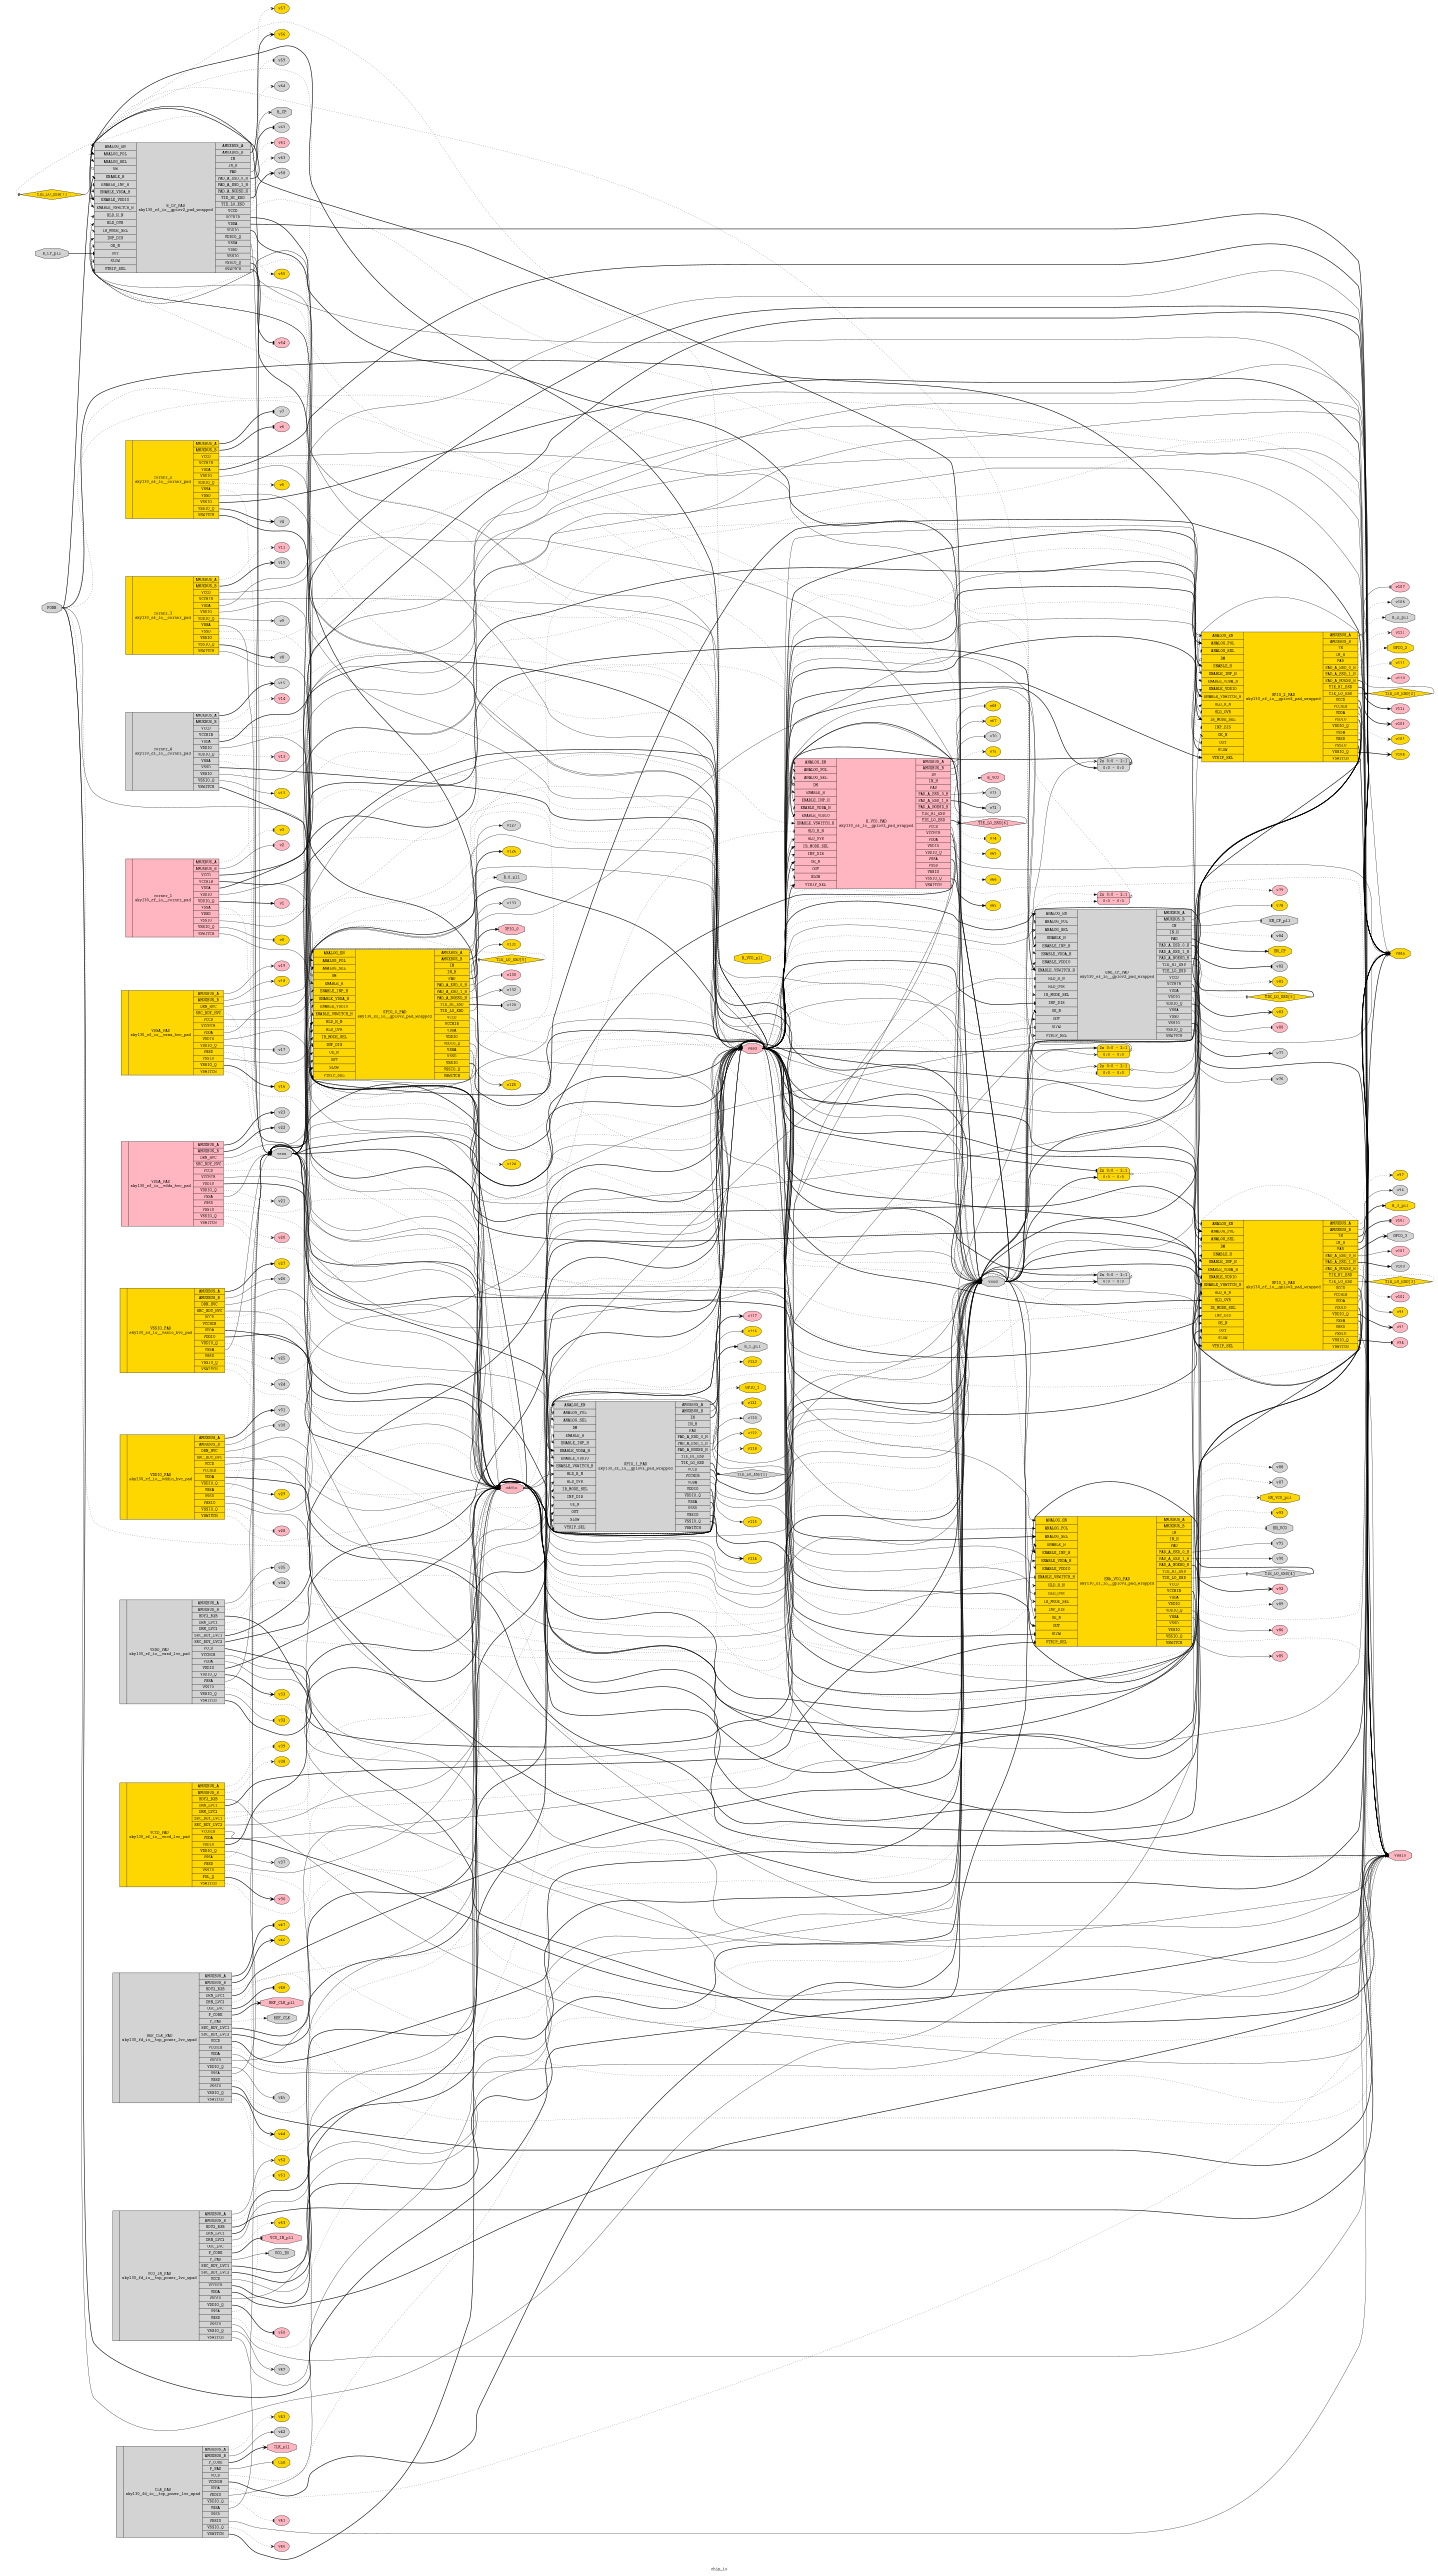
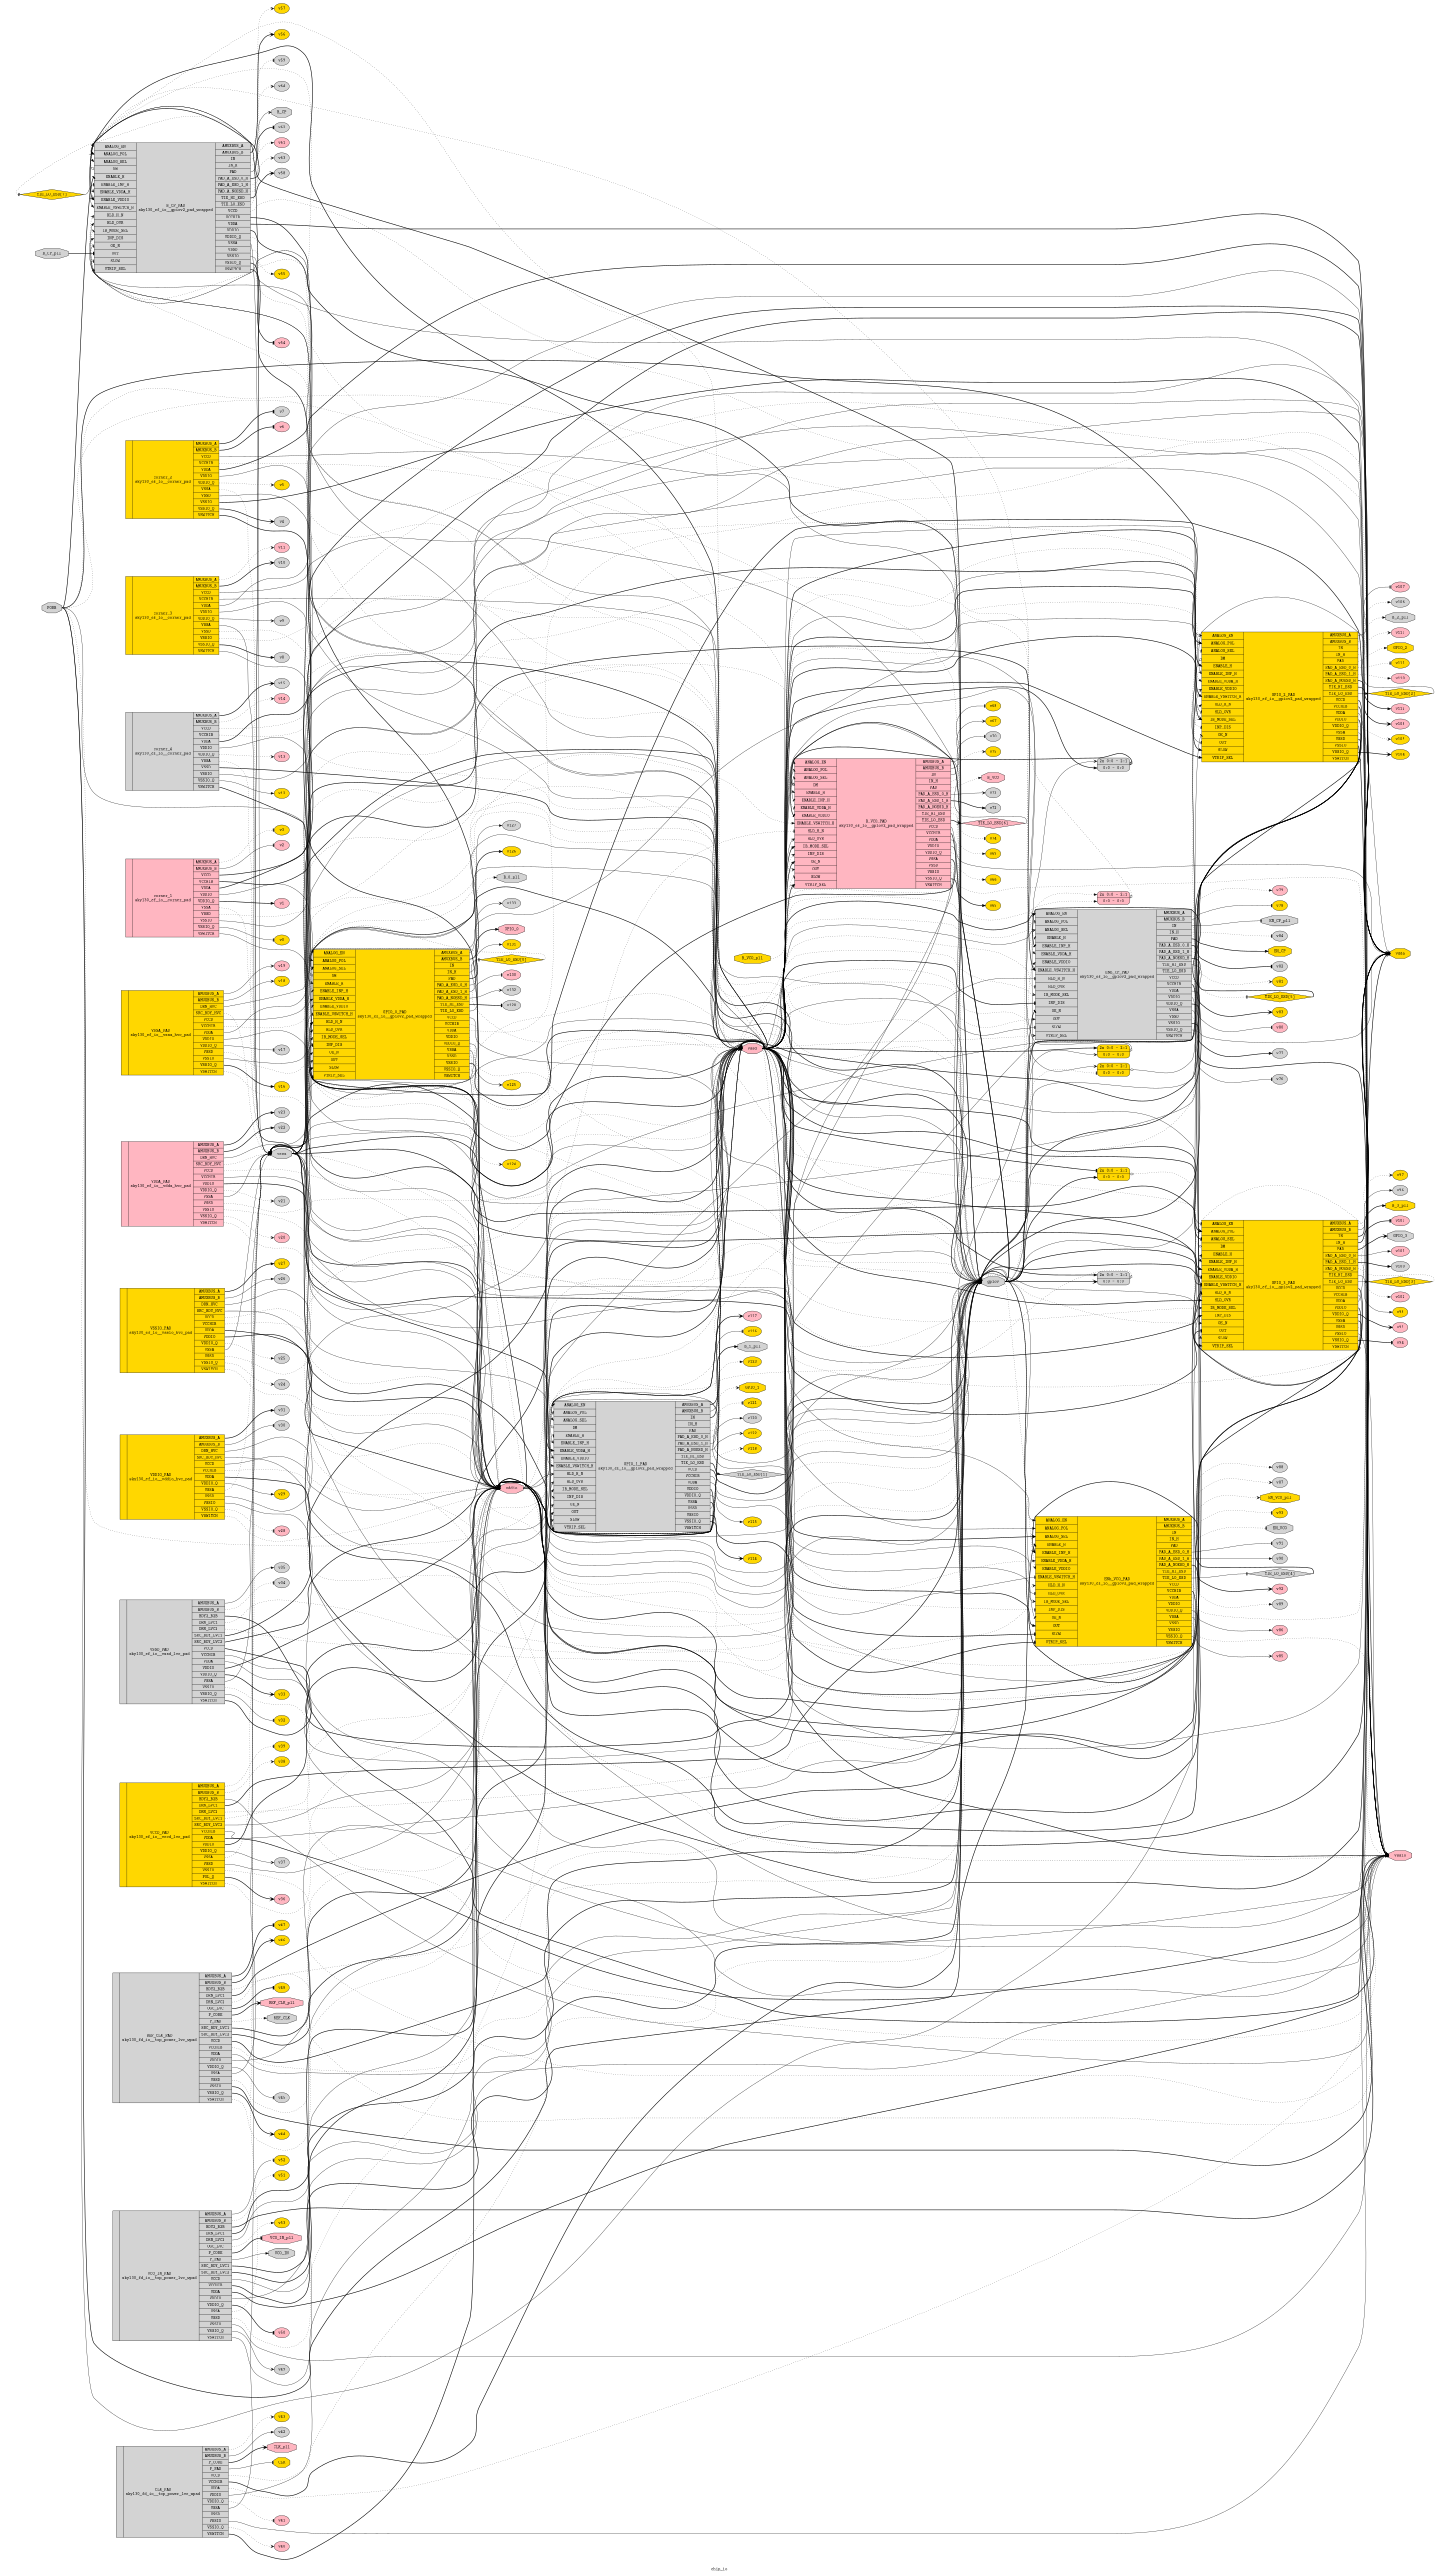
(993, 1282) -> (993, 1282)
(251, 2196) -> (251, 2196)
